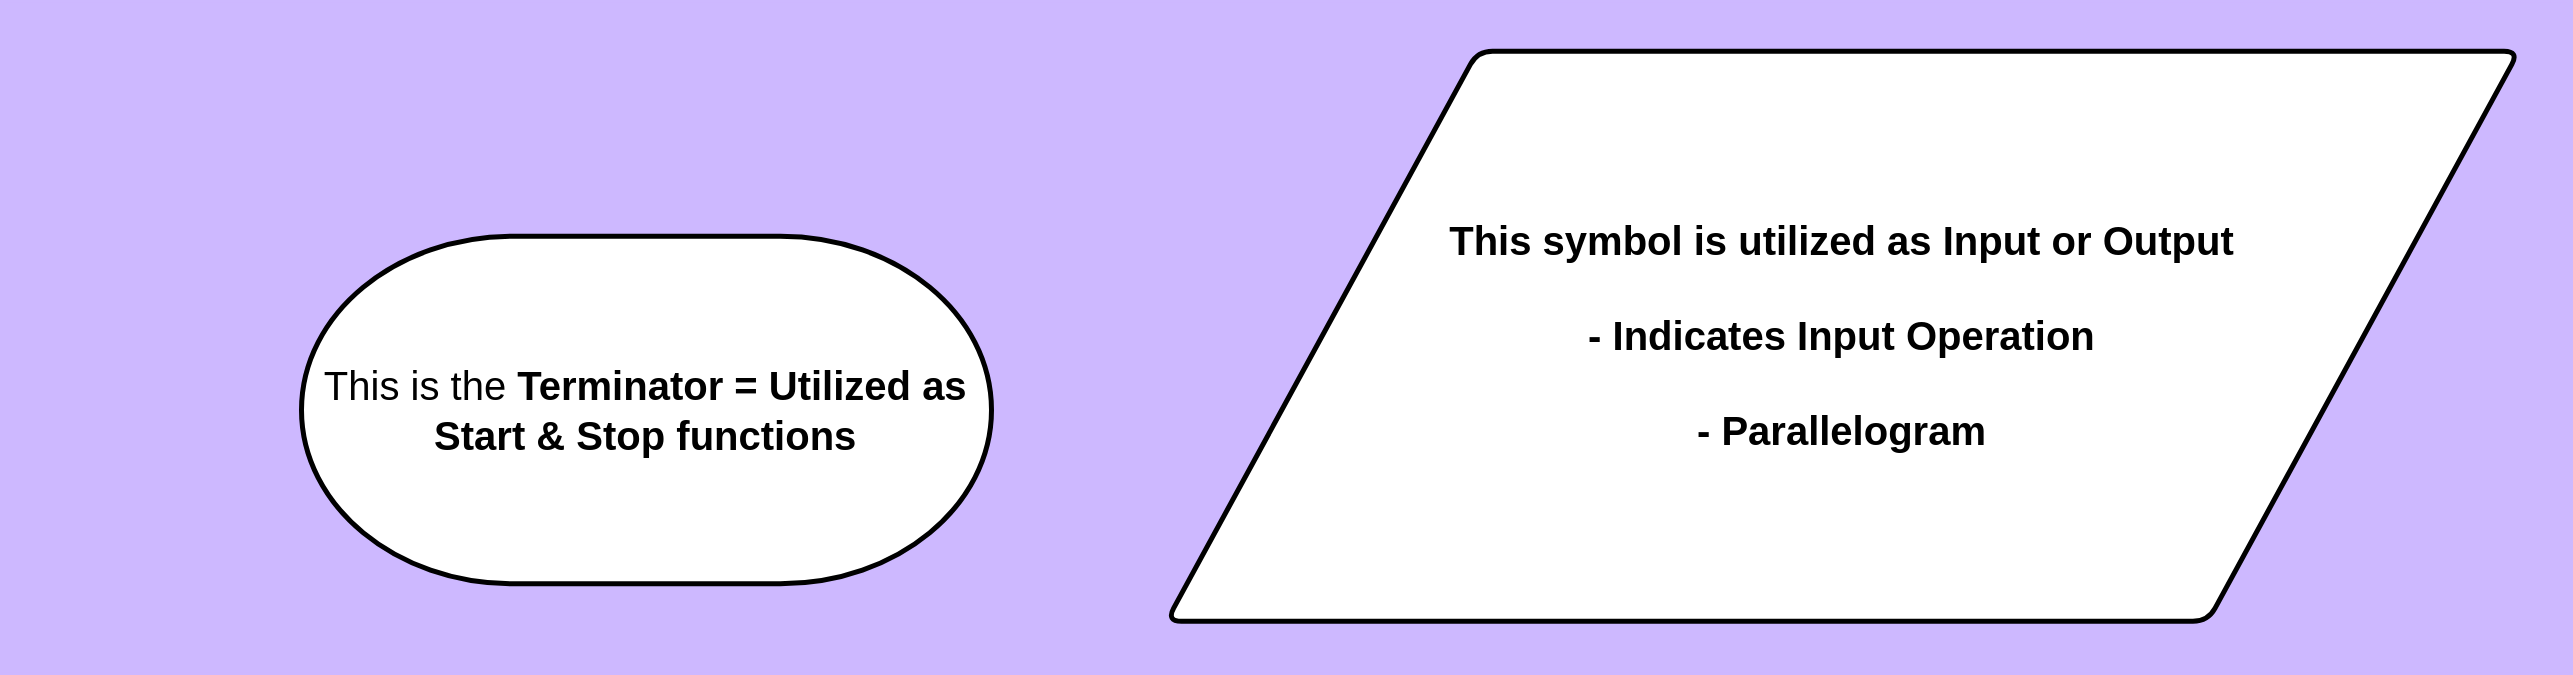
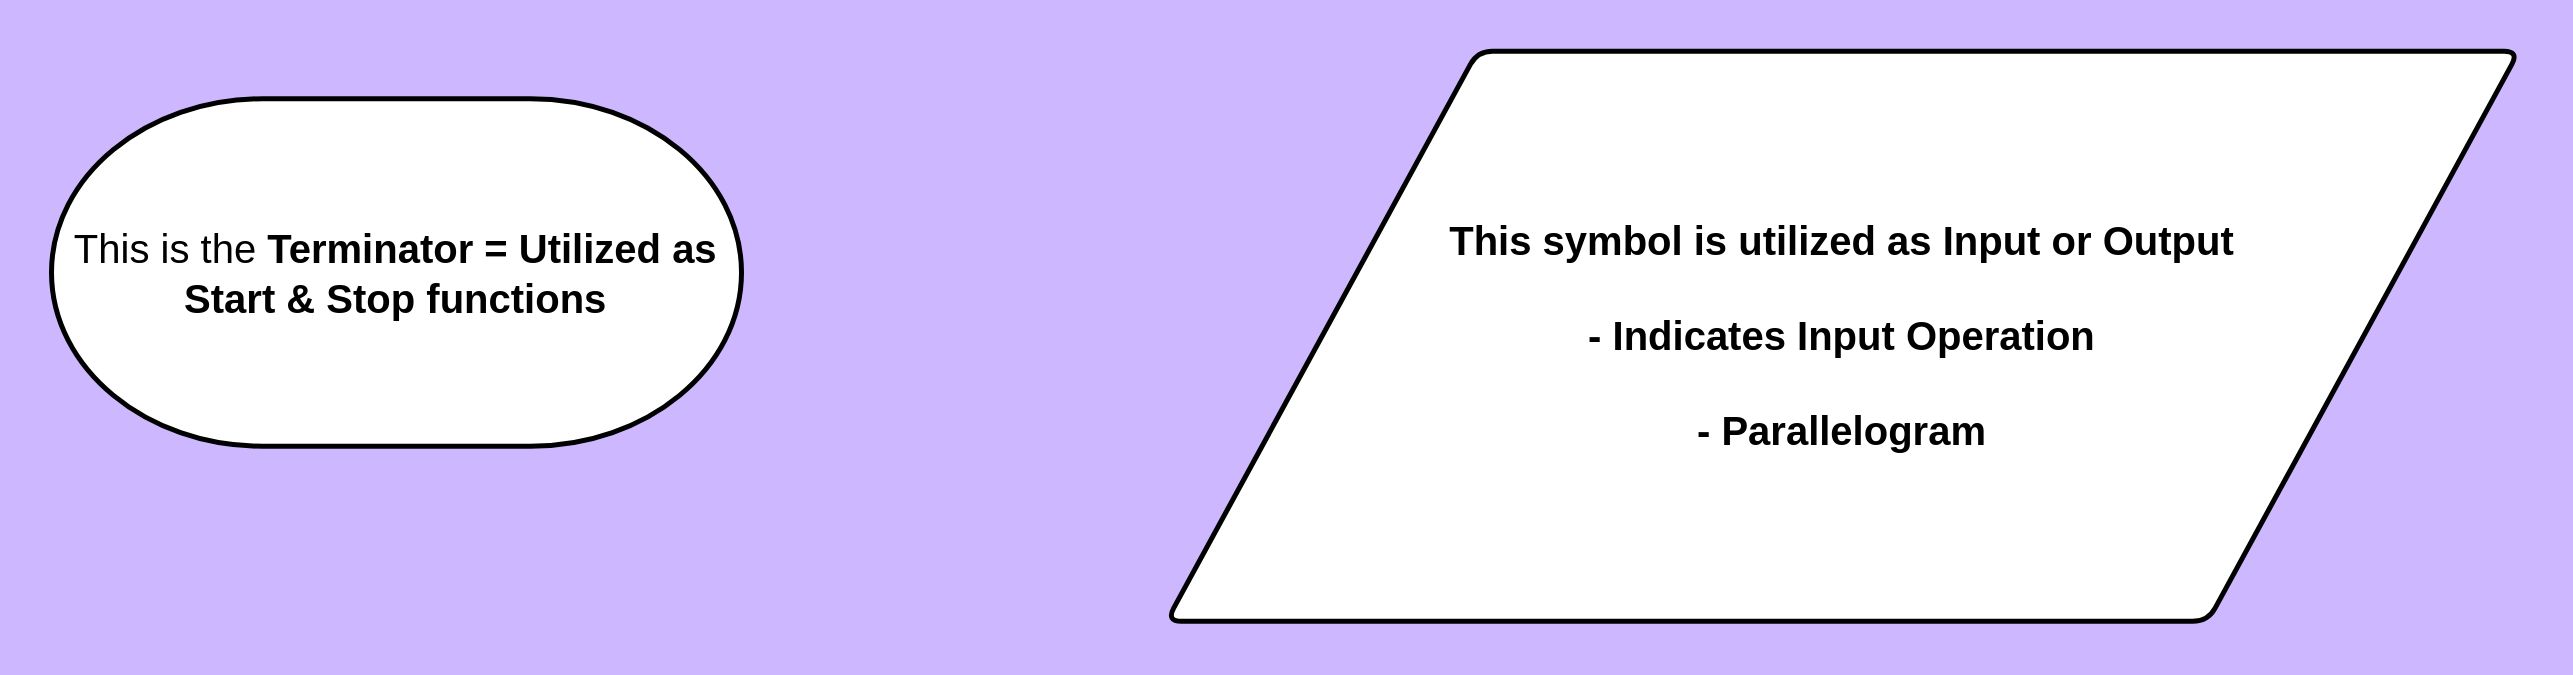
(646, 410) -> (396, 273)
